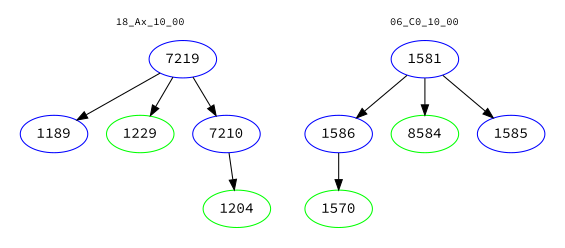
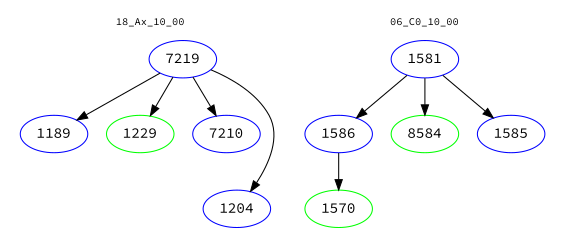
(231, 166) -> (268, 114)
(237, 209) -> (237, 209)
